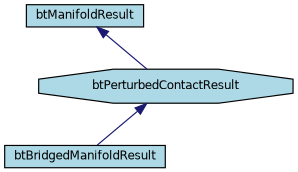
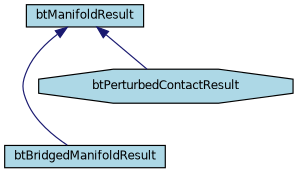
(117, 128) -> (24, 92)
